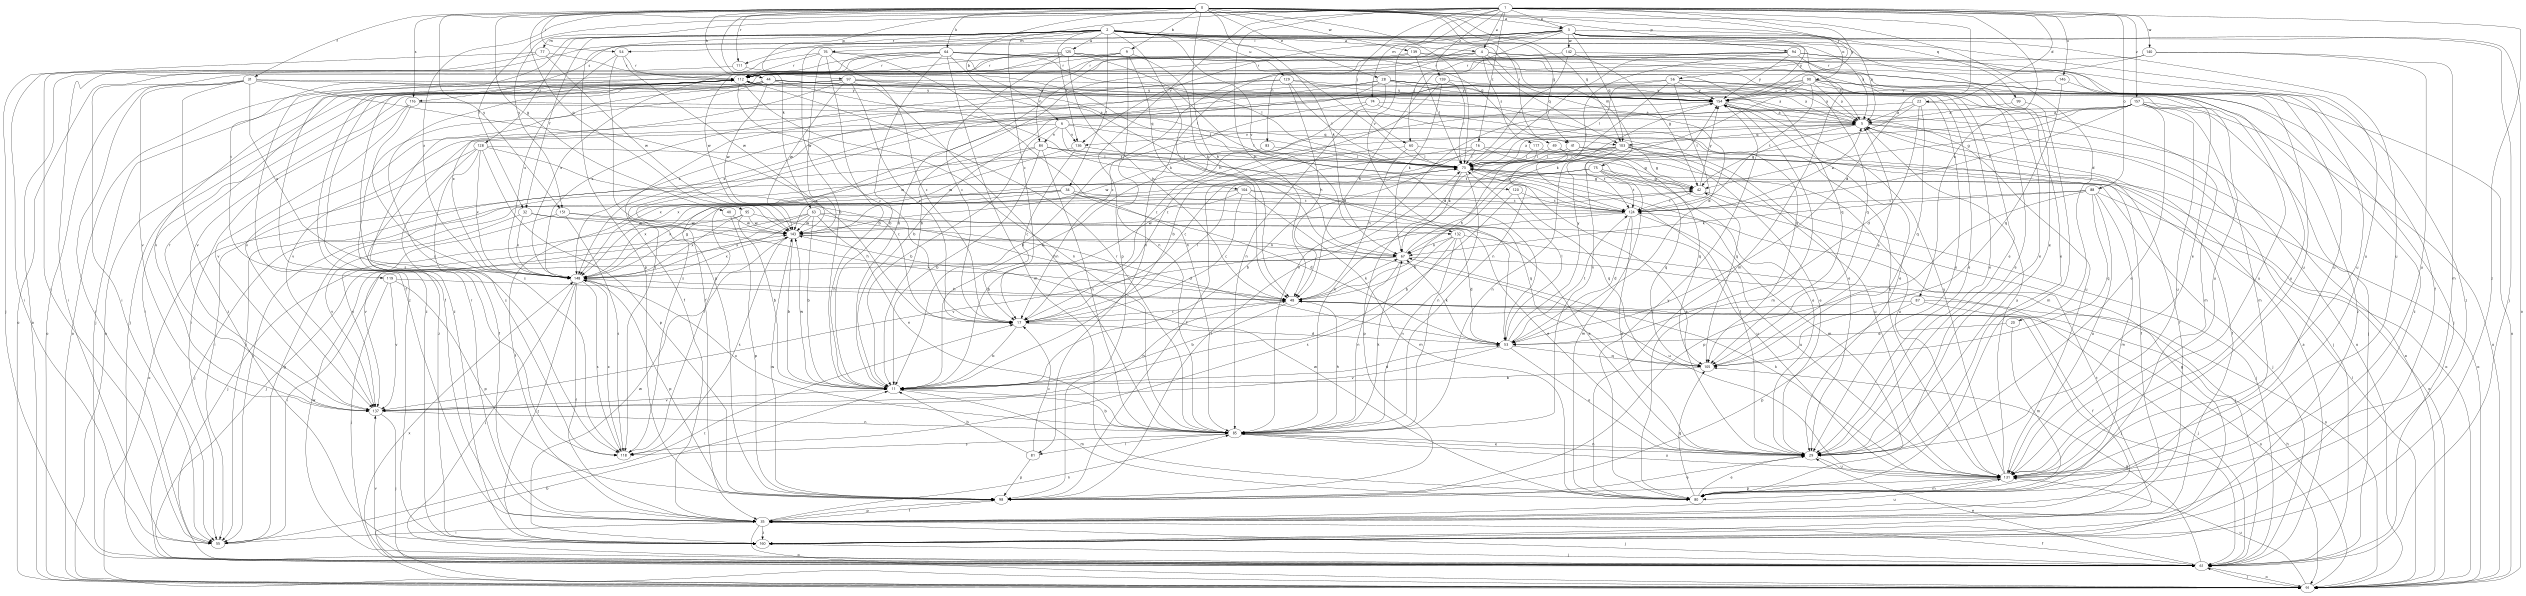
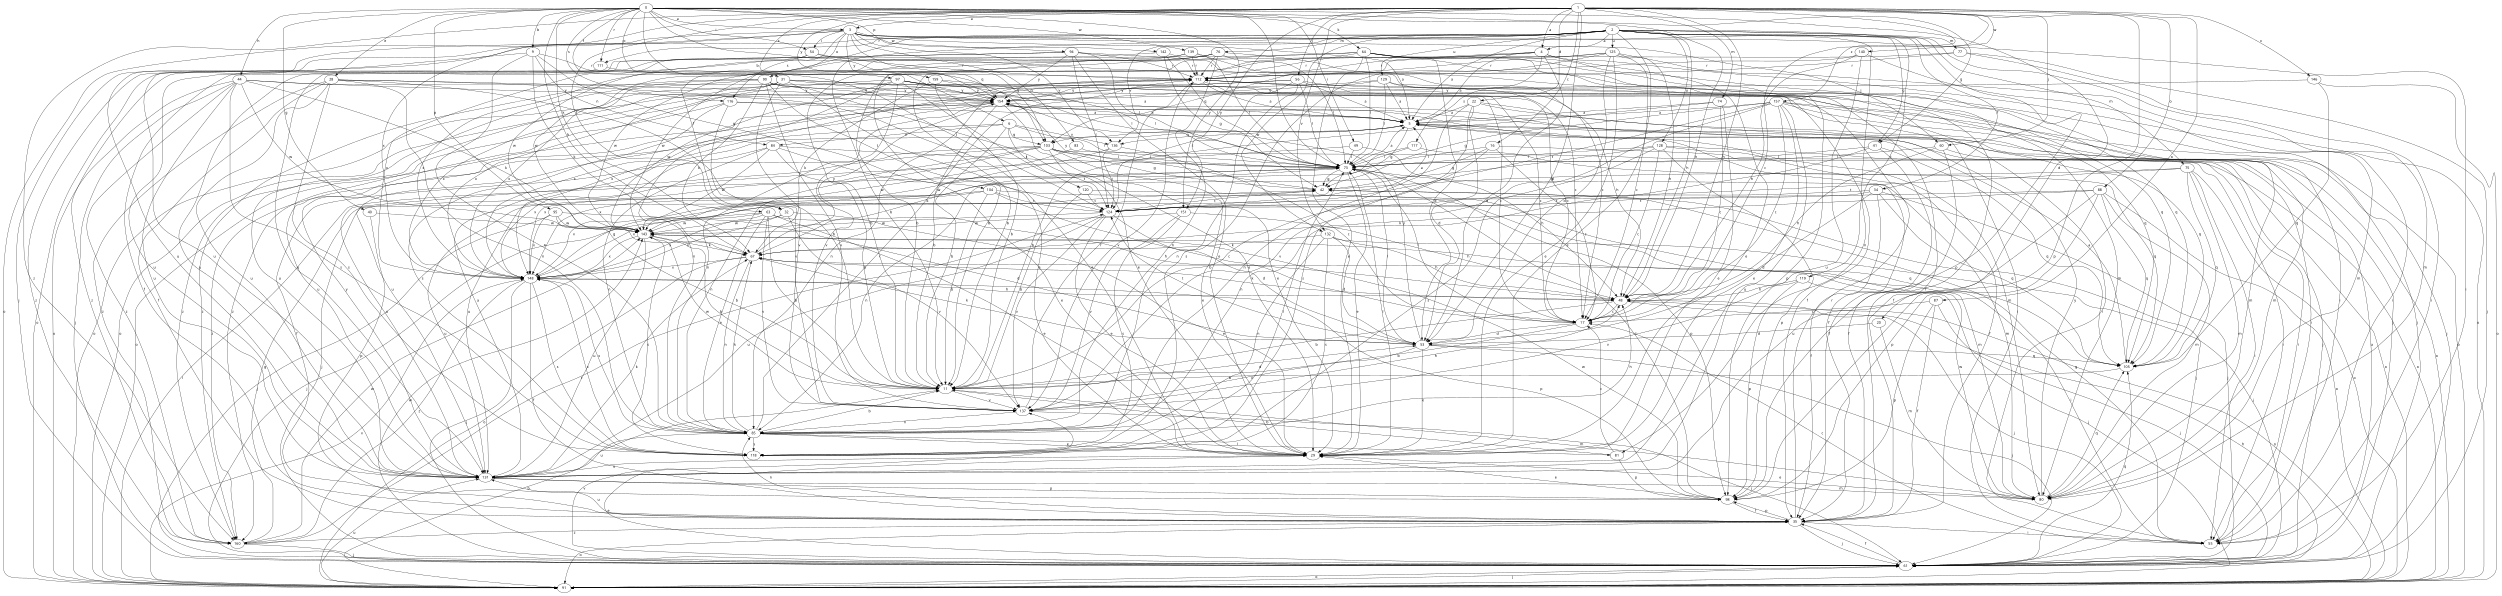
(2019, 102) -> none
(1209, 275) -> (1849, 330)
none -> (1828, 406)
(1524, 444) -> none
